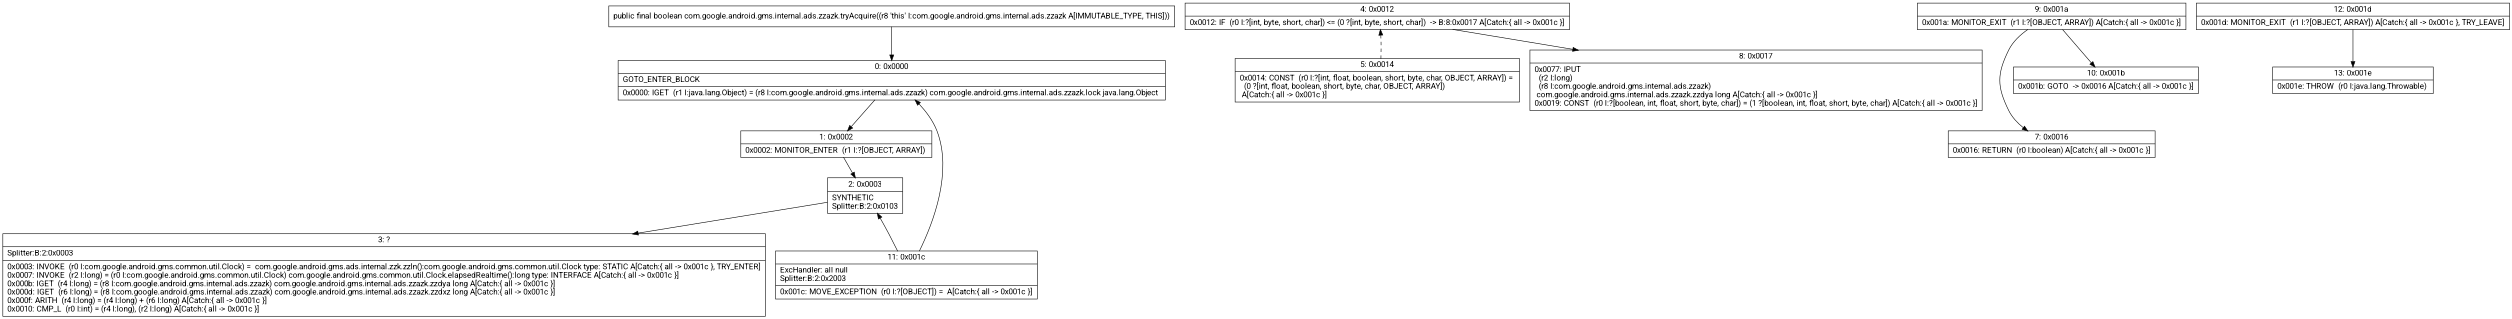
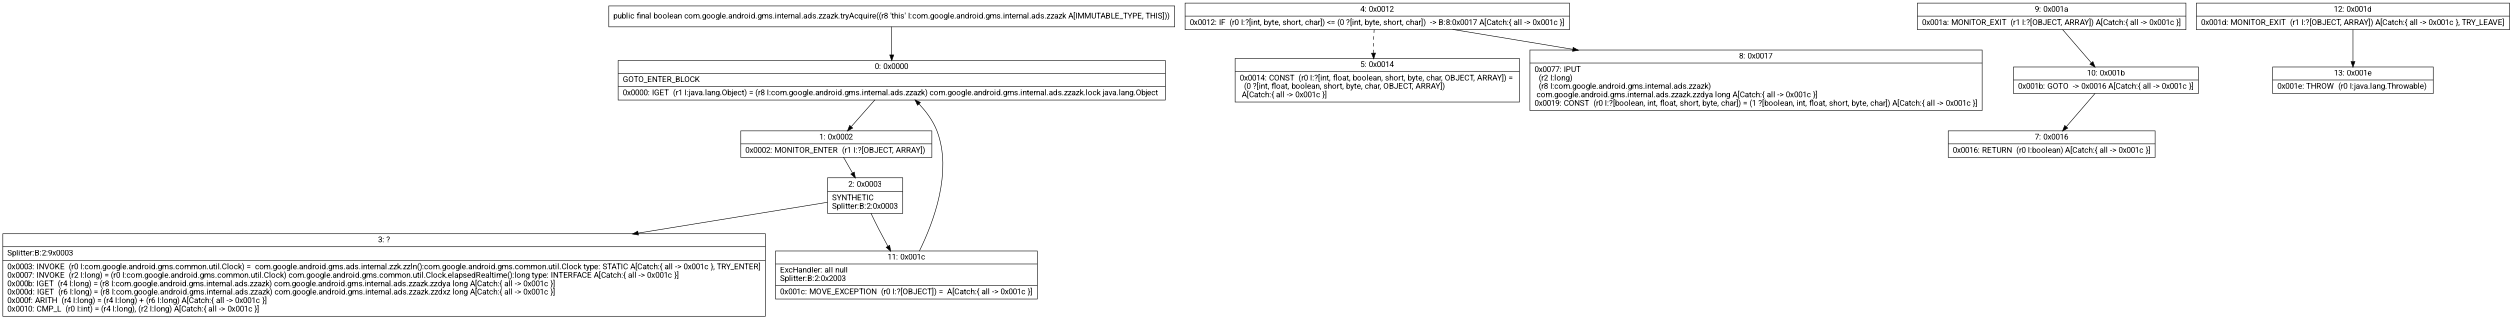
(1381, 47) -> (1374, 41)
(2000, 77) -> (2081, 110)
(865, 206) -> (865, 206)
(889, 235) -> (879, 230)
(40, 253) -> (40, 253)
